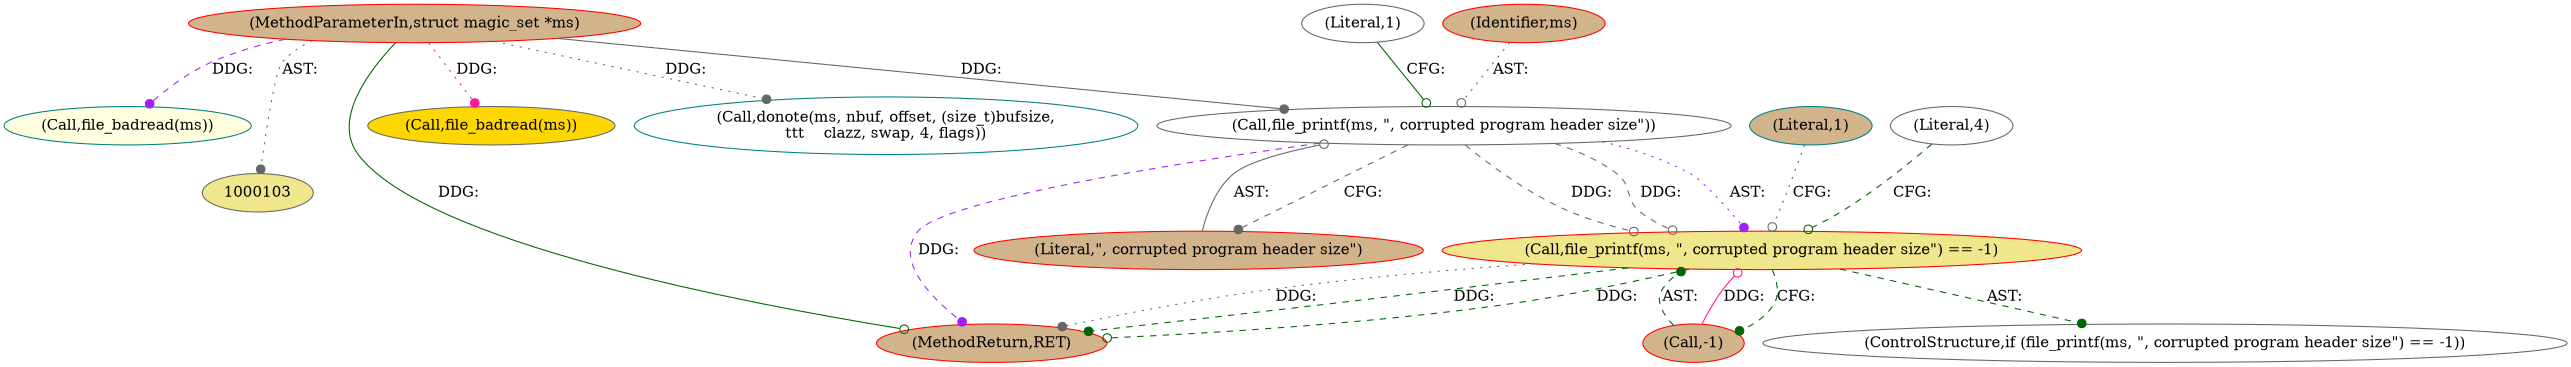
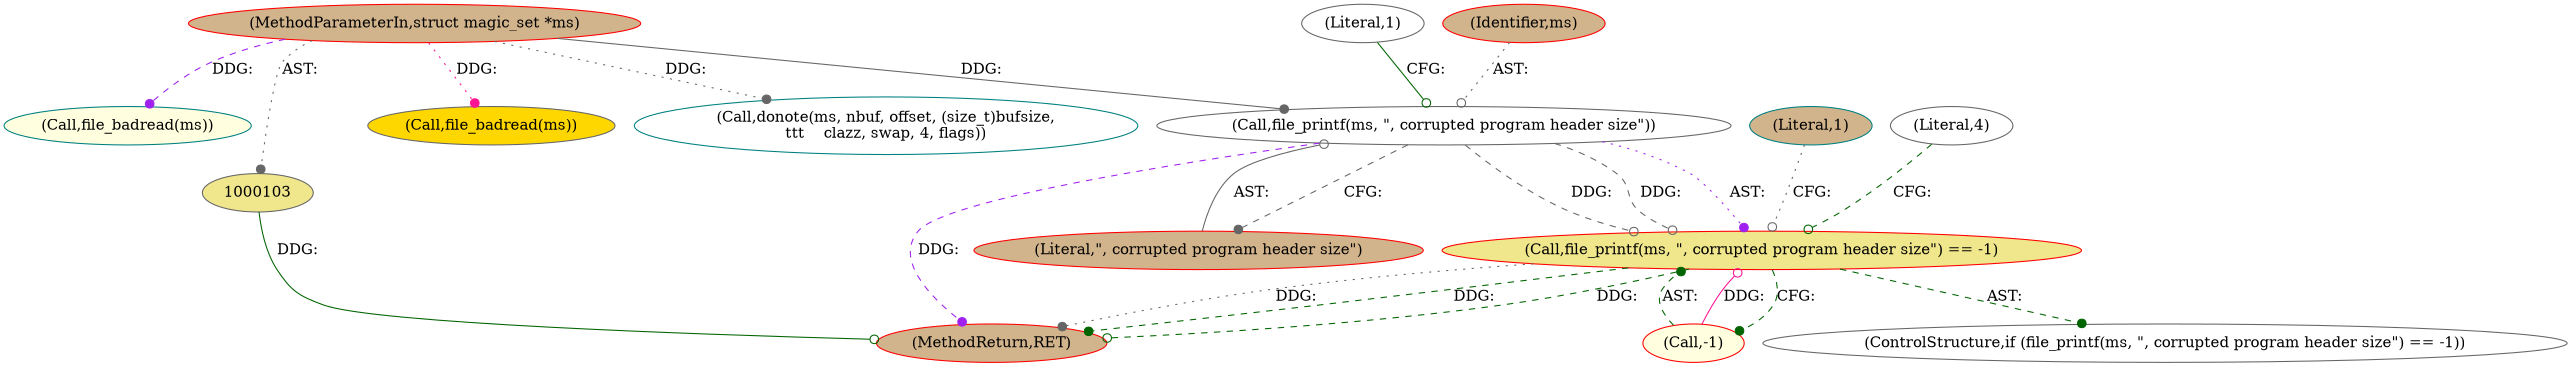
(556, 253) -> (536, 326)
(1694, 343) -> (1694, 343)
